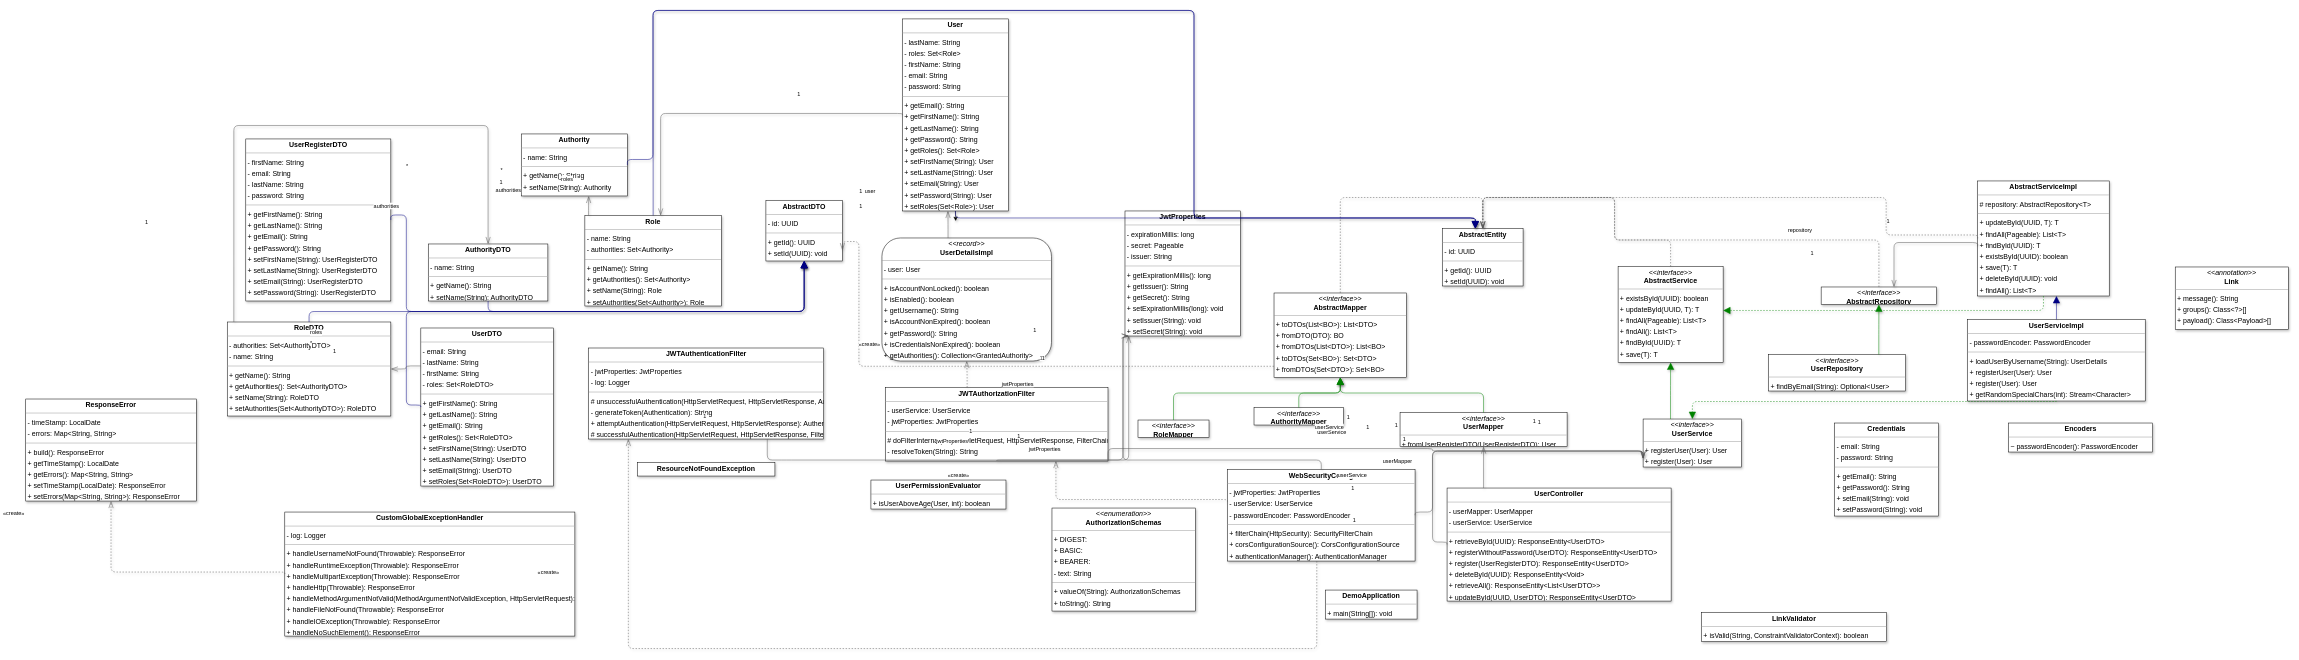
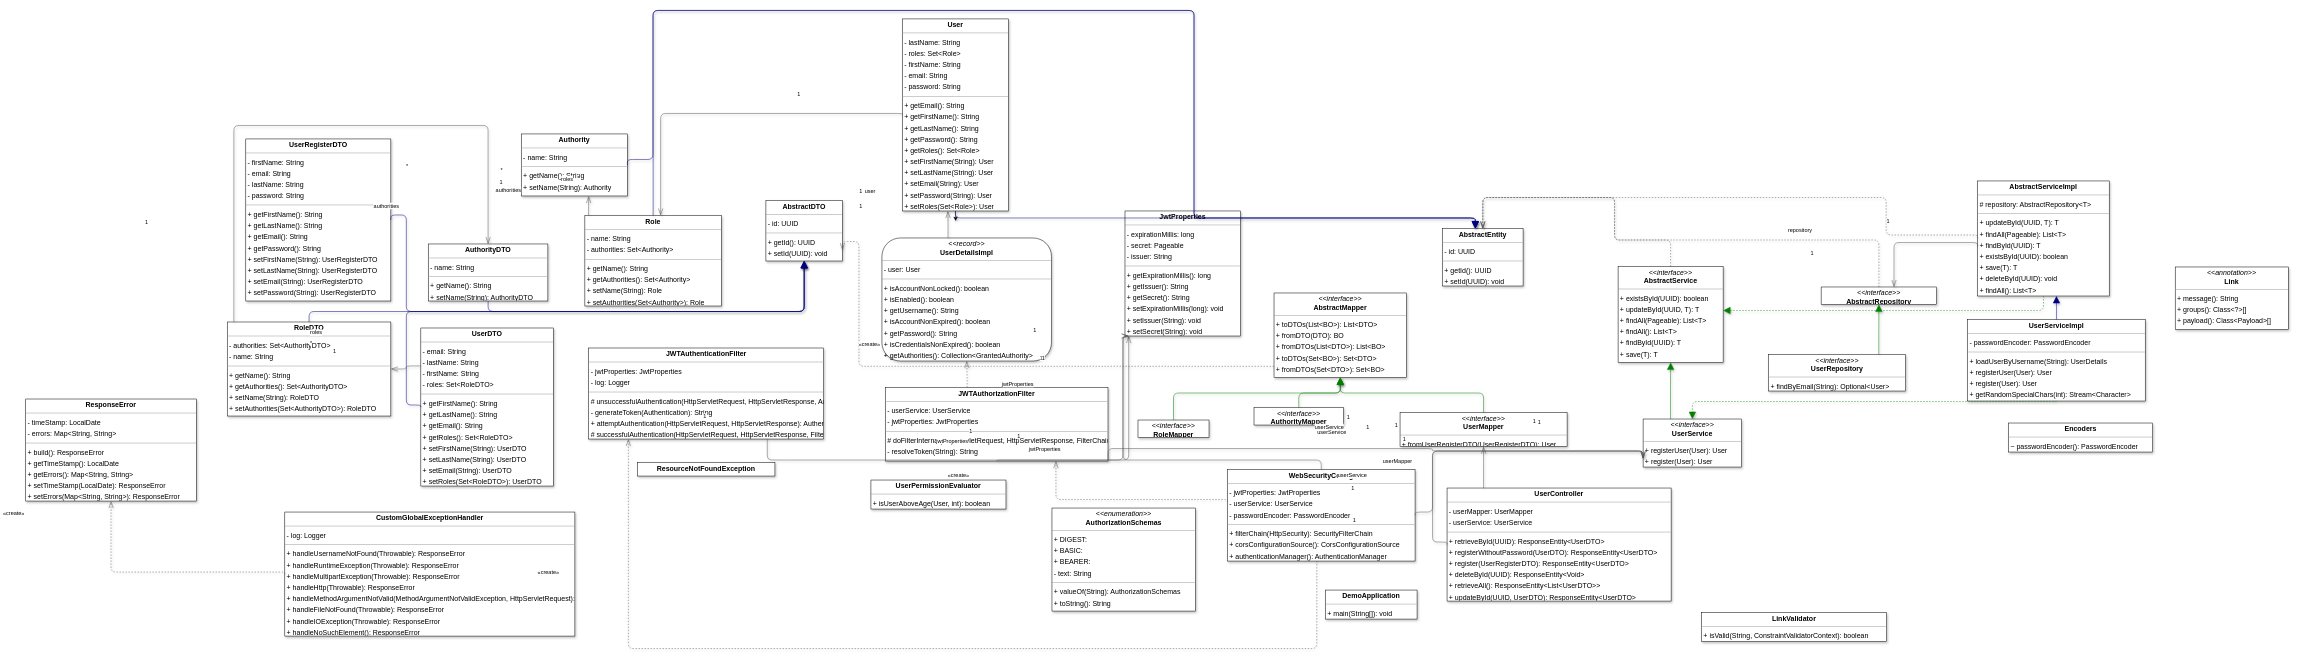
(1364, 197) -> none
(1886, 469) -> none
